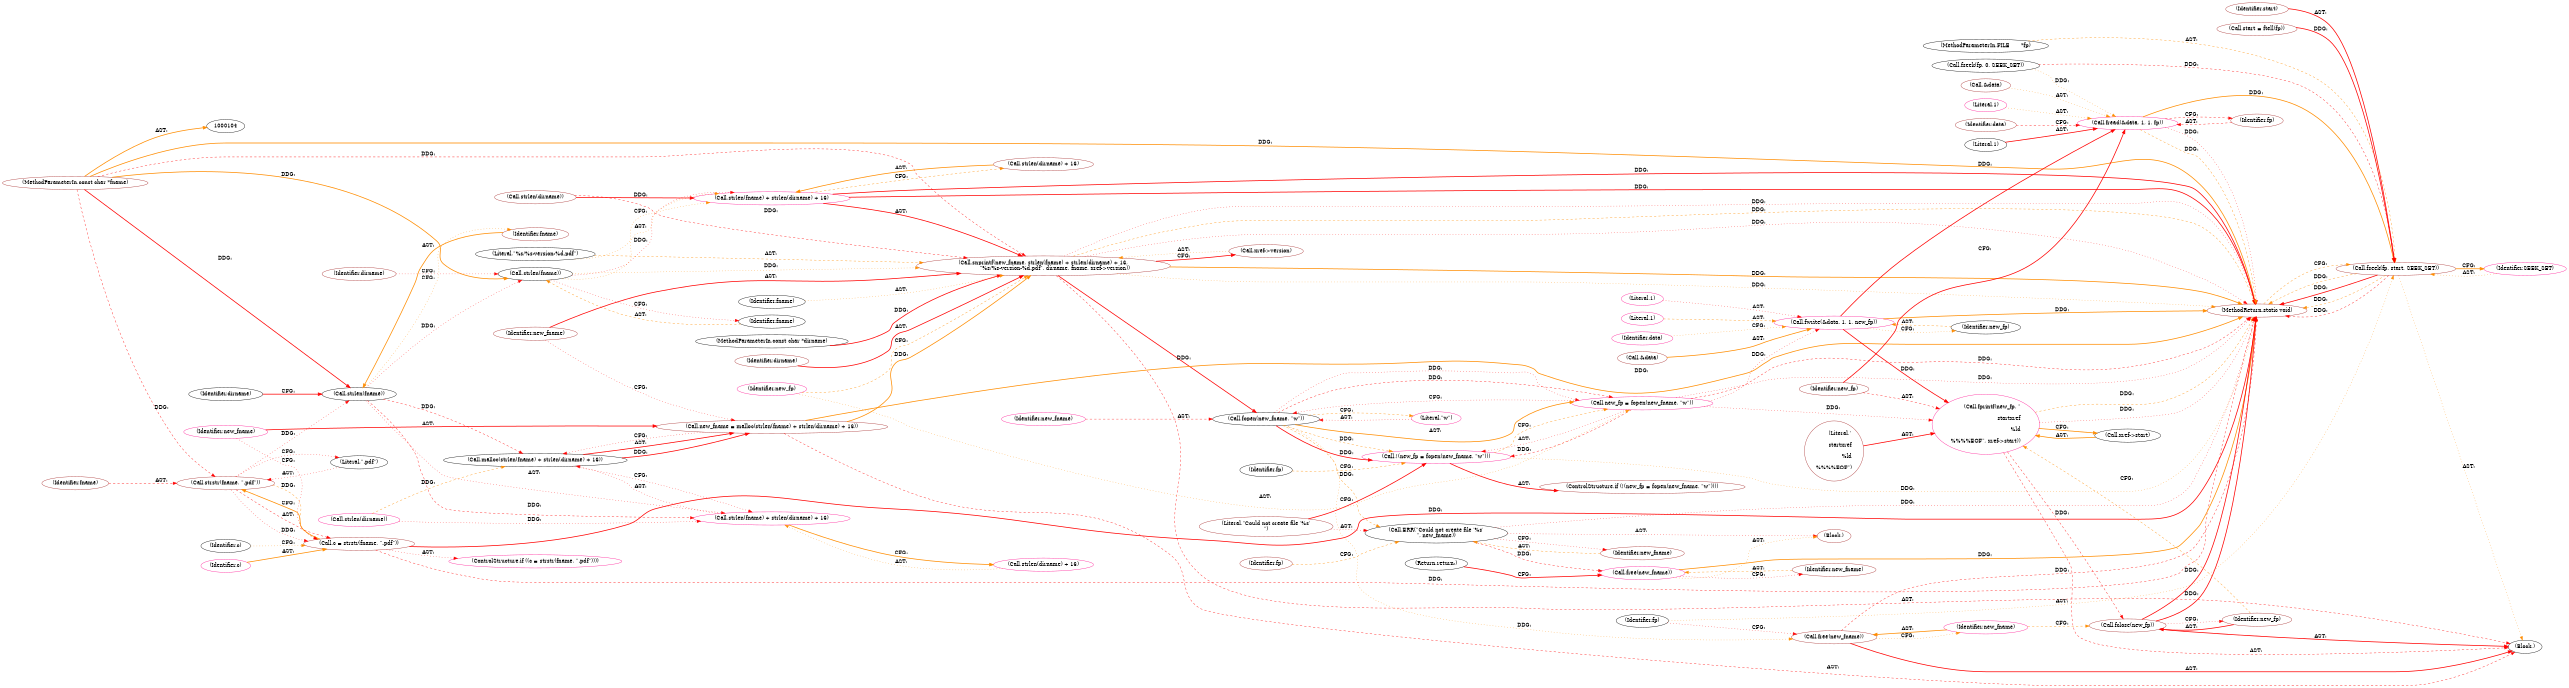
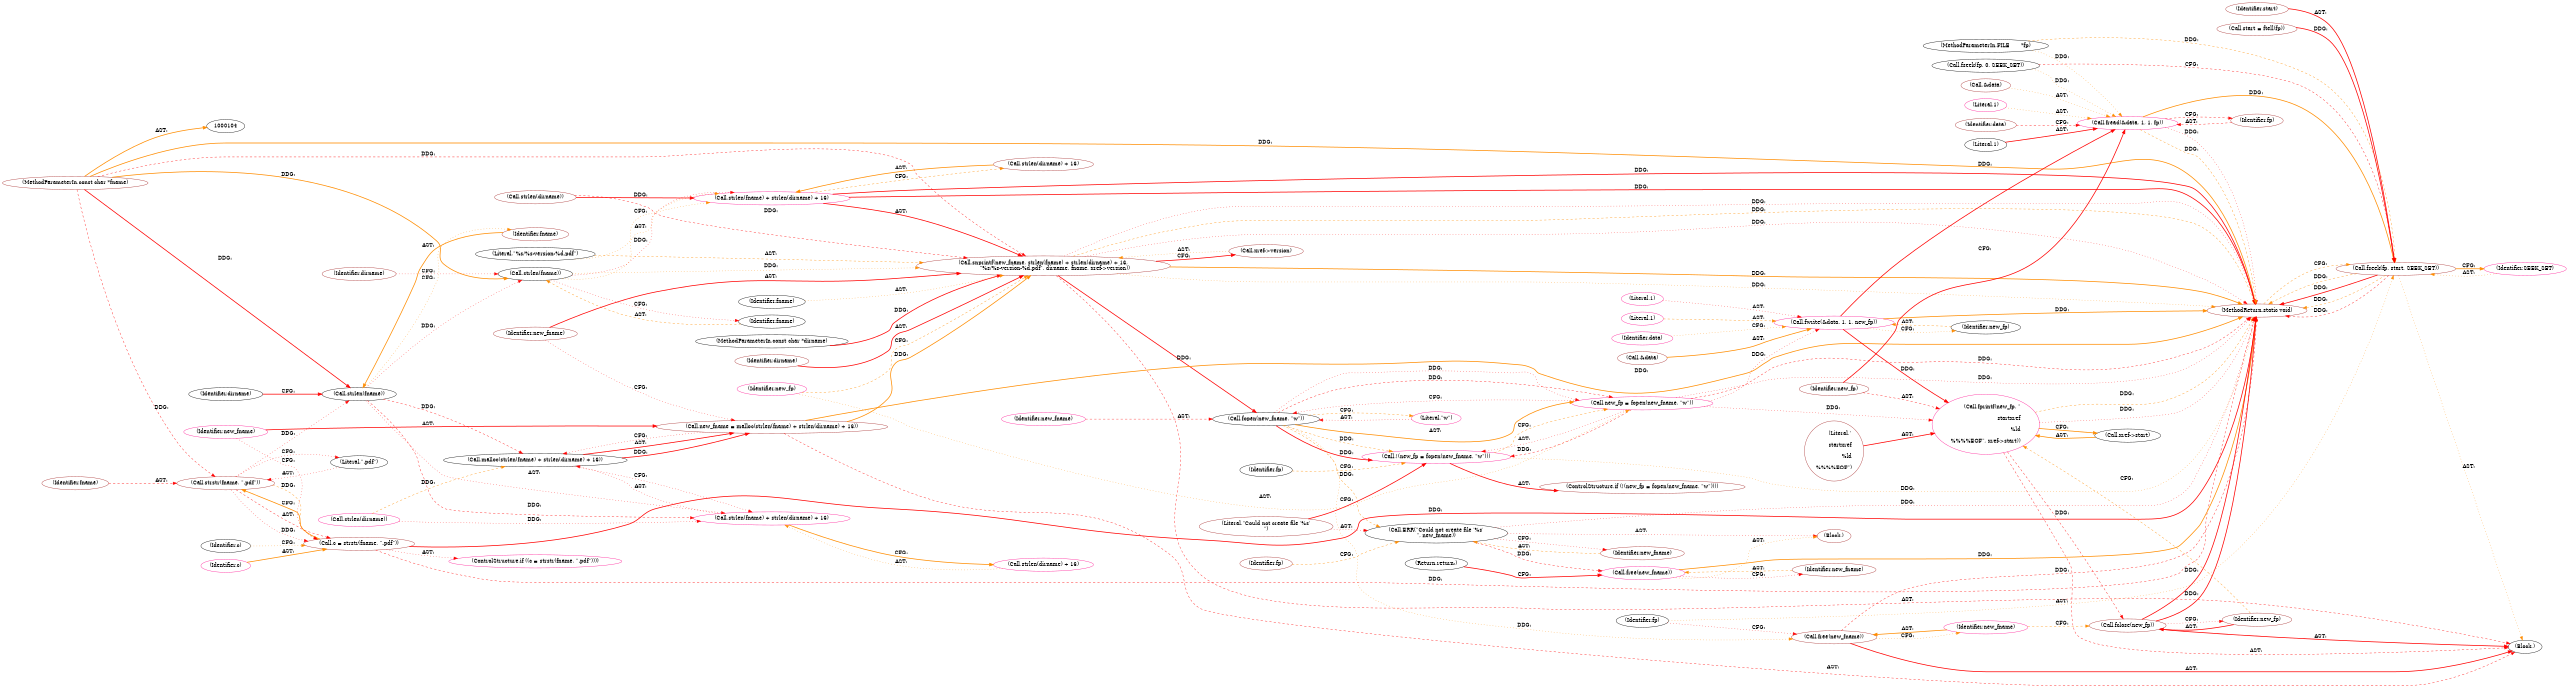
(2192, 40) -> (2192, 40)
(2192, 65) -> (2192, 65)
none -> (2080, 76)
